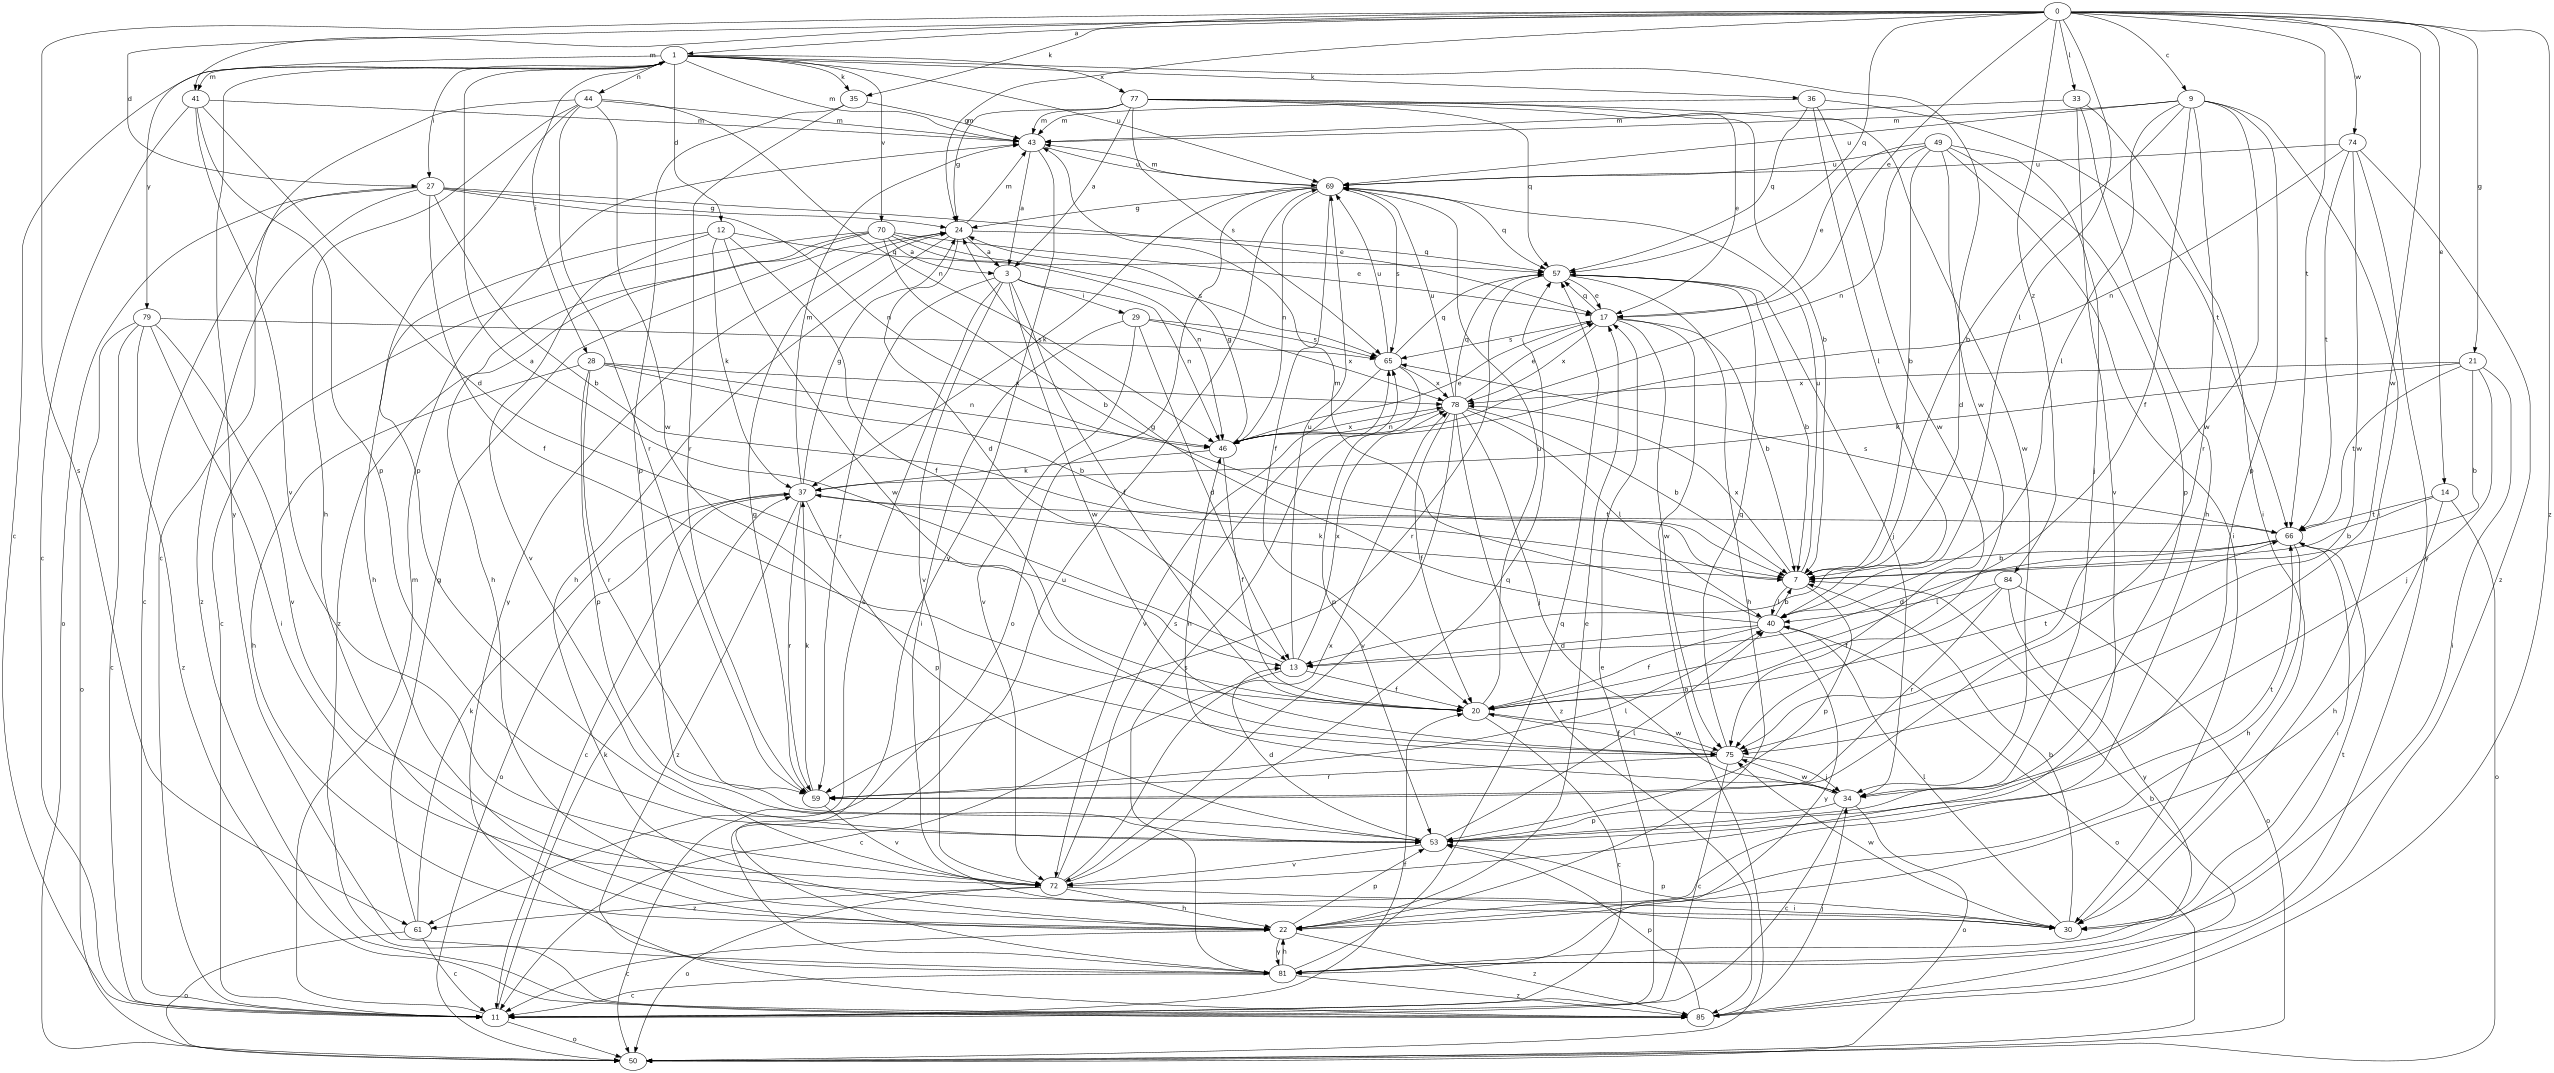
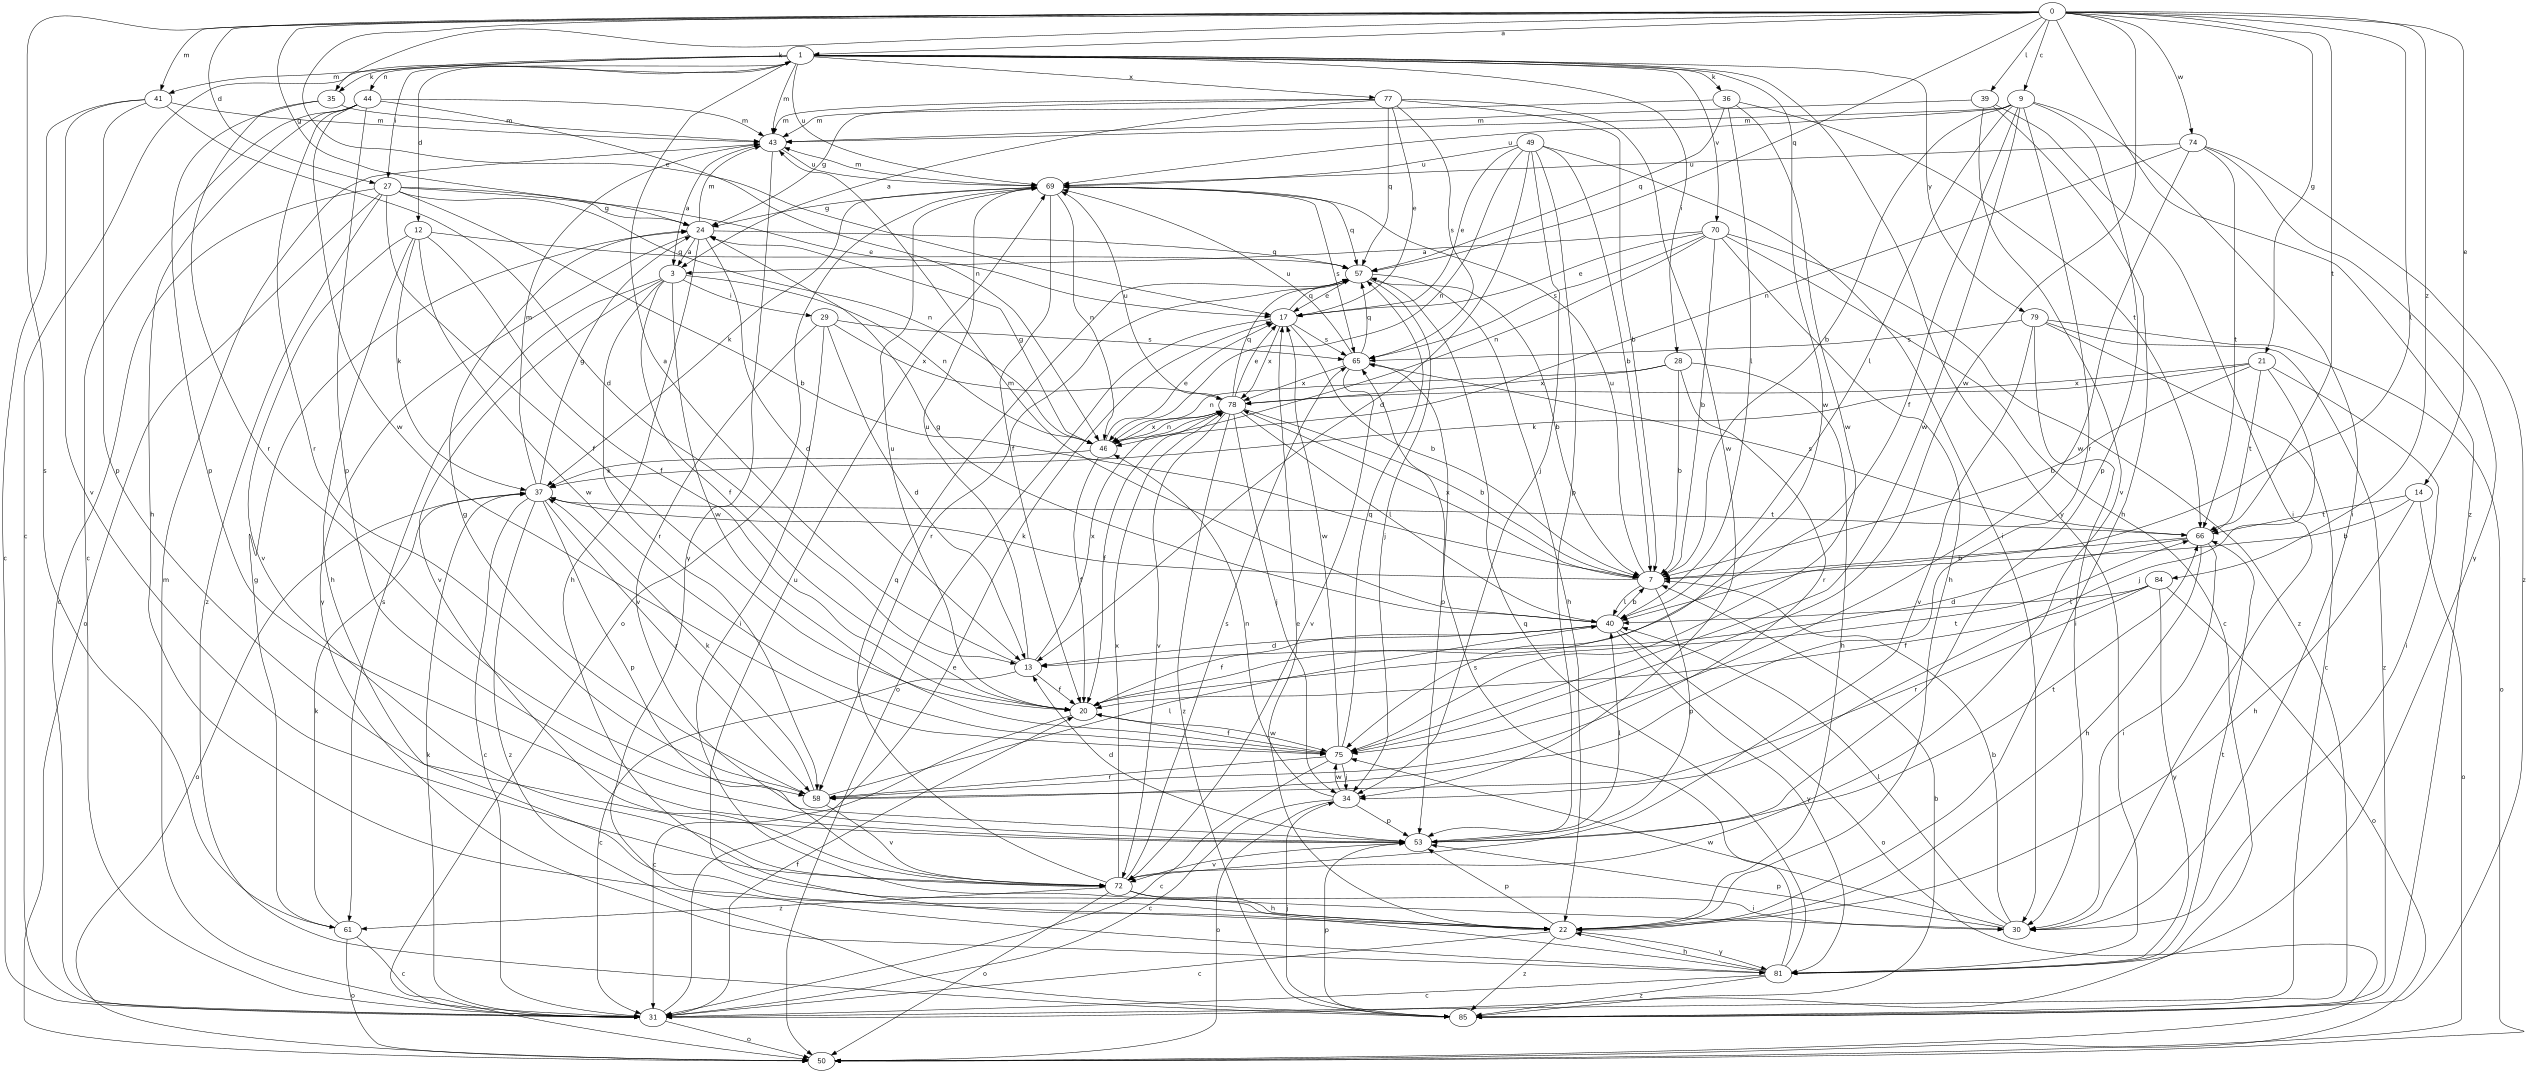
(2077, 99) -> (1985, 99)
(1660, 515) -> (1321, 537)
(744, 796) -> none
(816, 799) -> (817, 799)
(495, 1018) -> (653, 1018)
